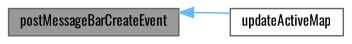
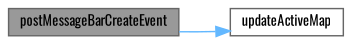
(212, 13) -> (197, 32)
